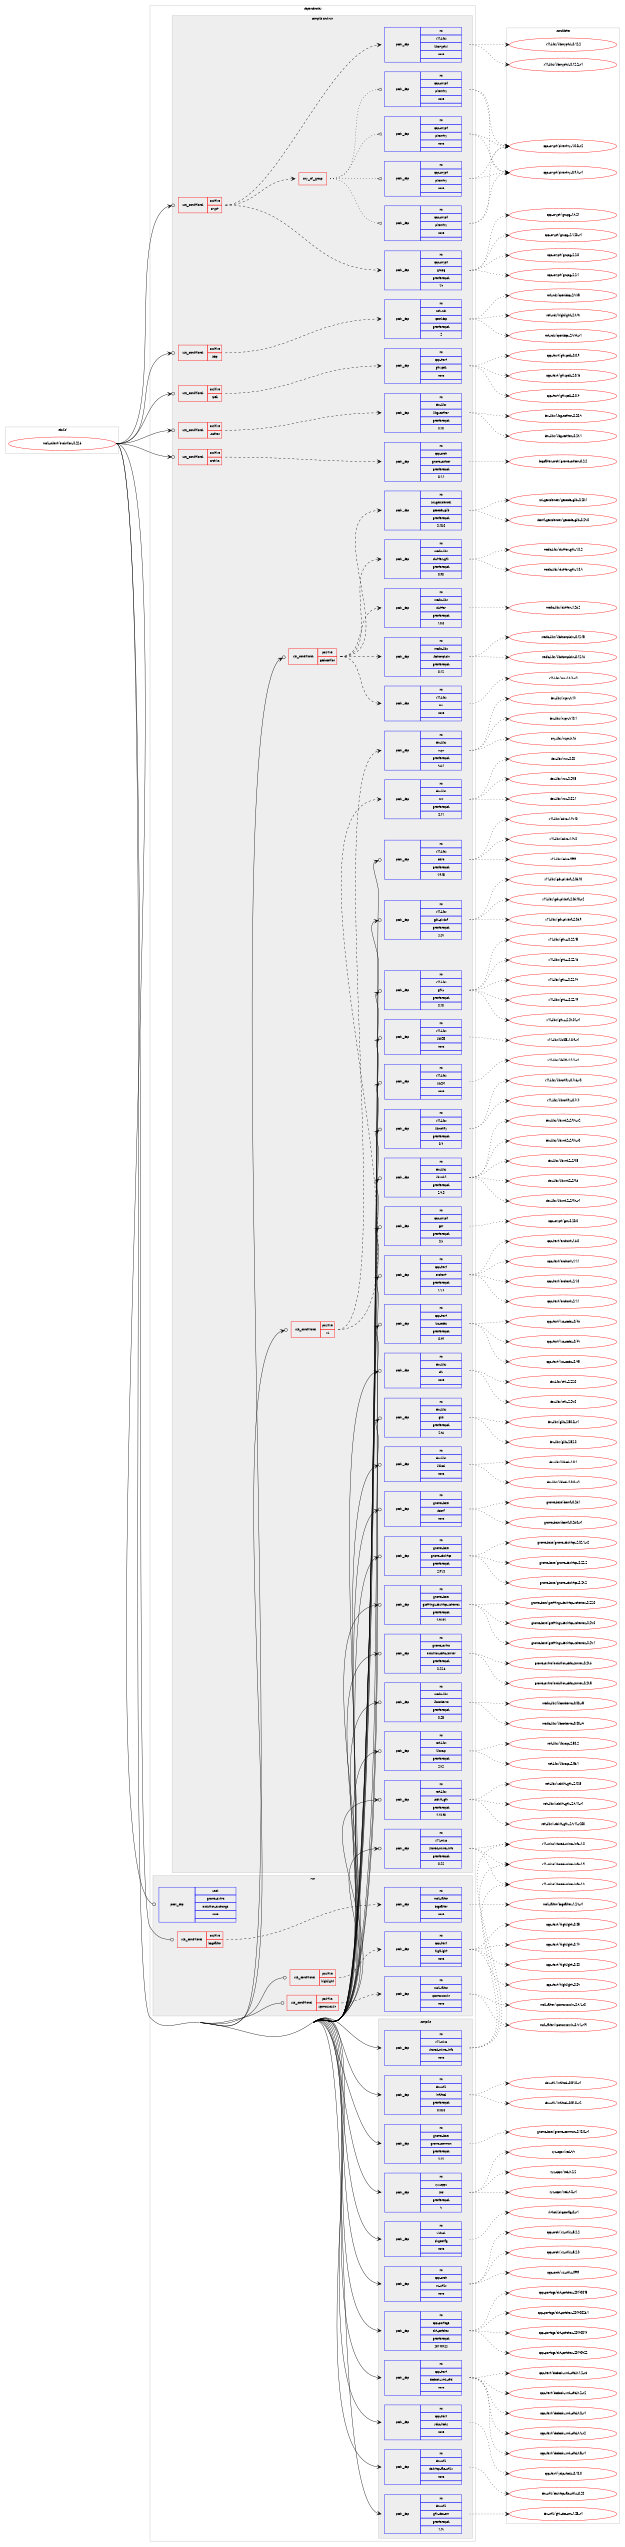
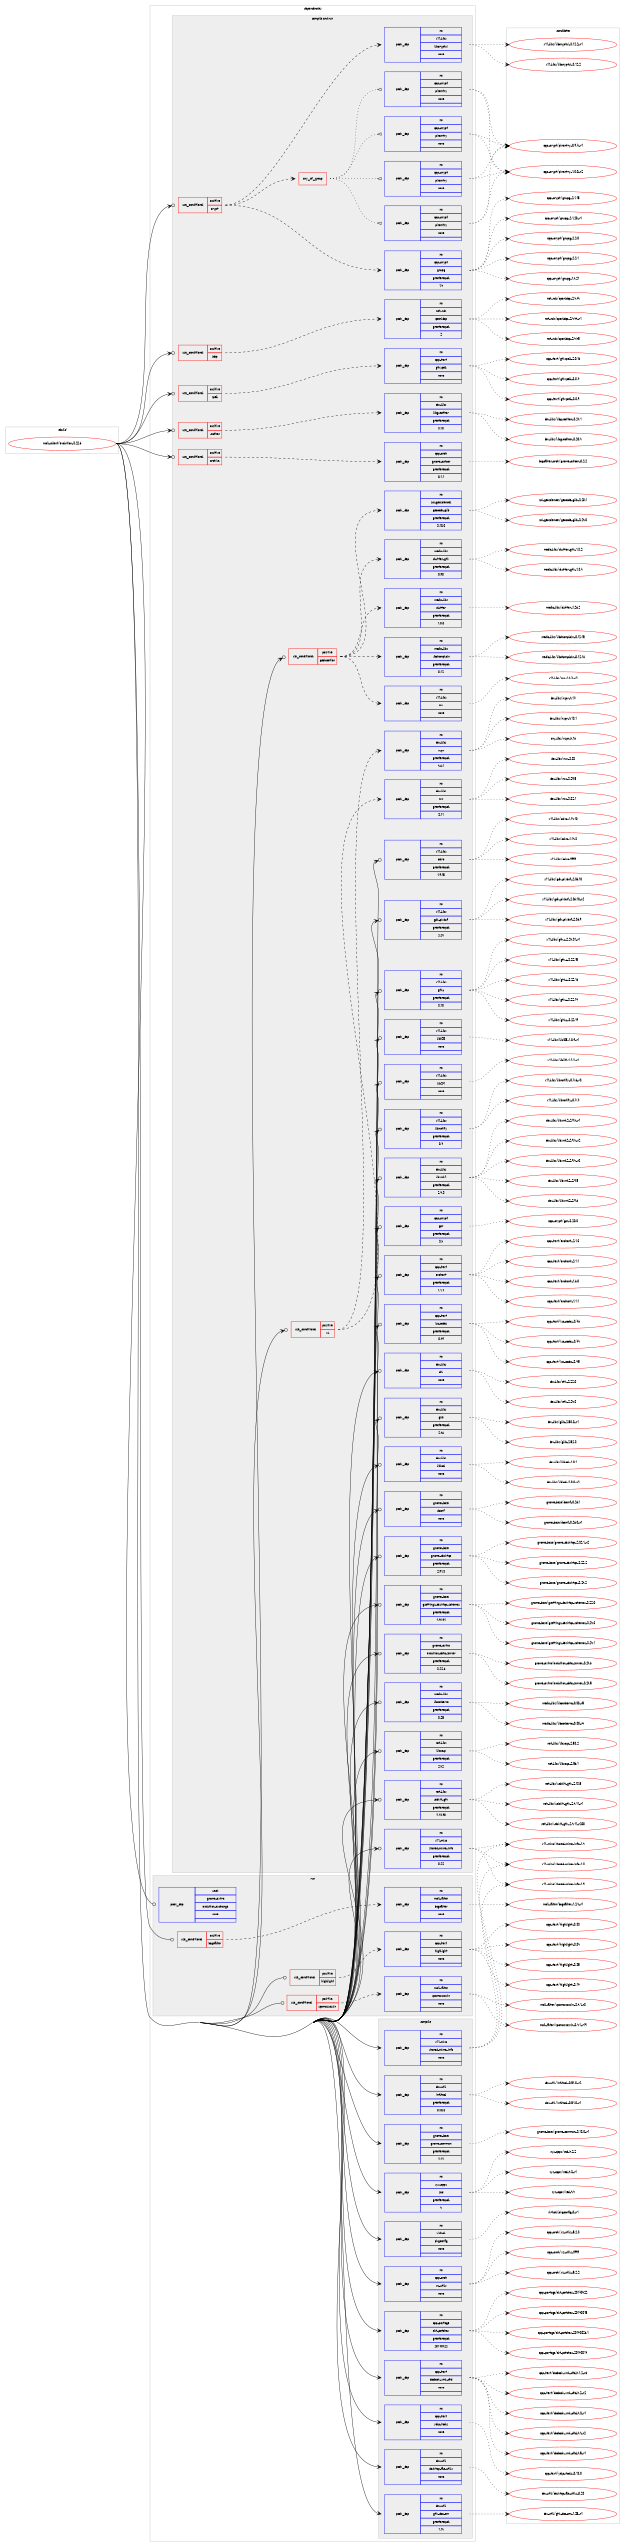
none -> (563, 198)
(563, 316) -> (563, 299)
(563, 520) -> (563, 520)
